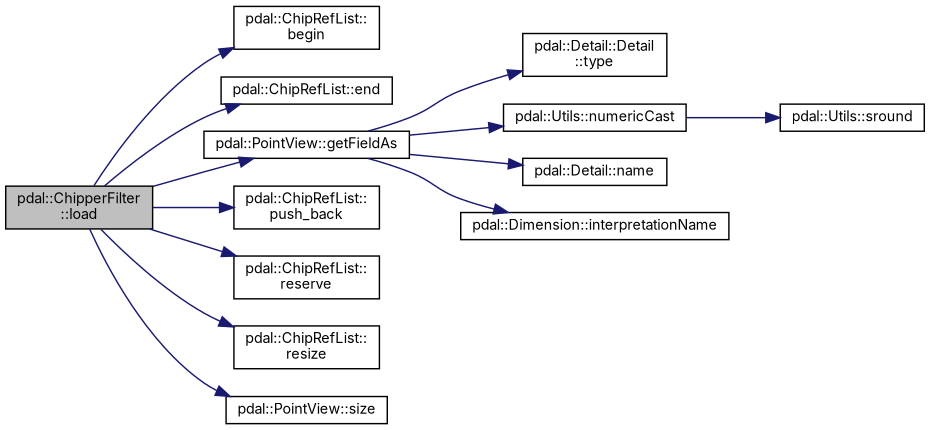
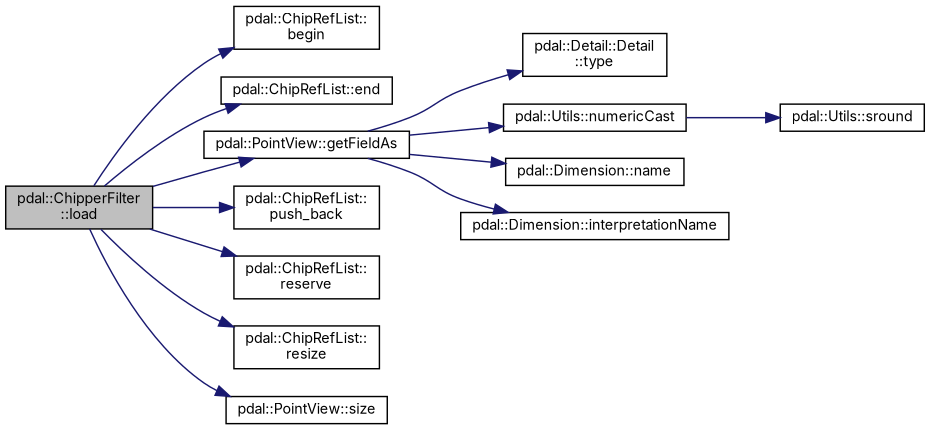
(595, 172) -> (595, 172)
